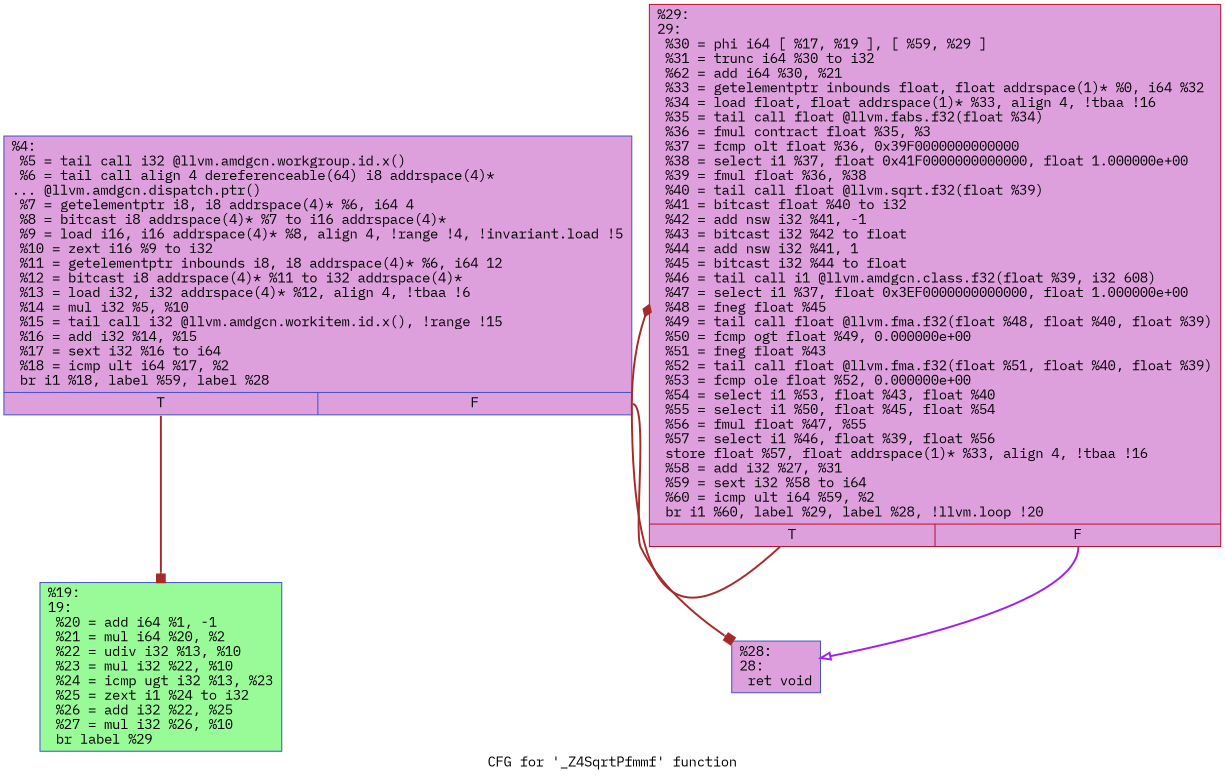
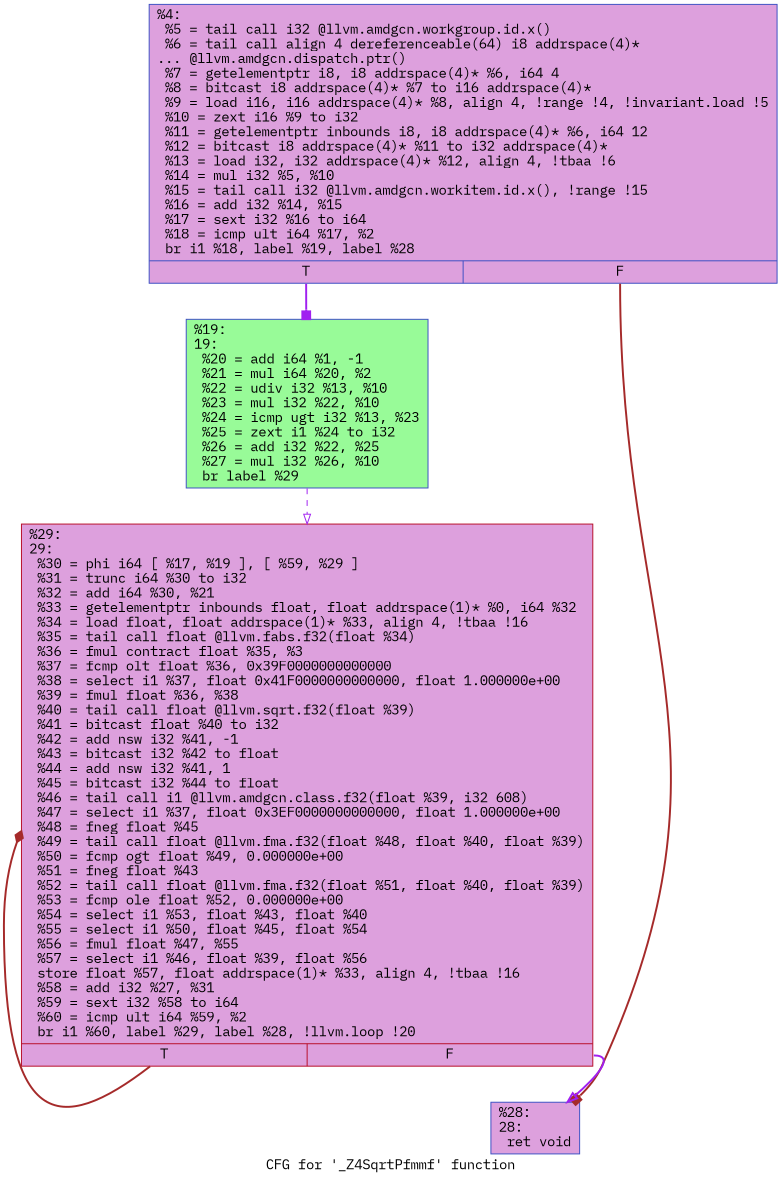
(750, 74) -> (122, 593)
(141, 381) -> (286, 249)
(161, 494) -> (306, 297)
none -> (307, 501)
